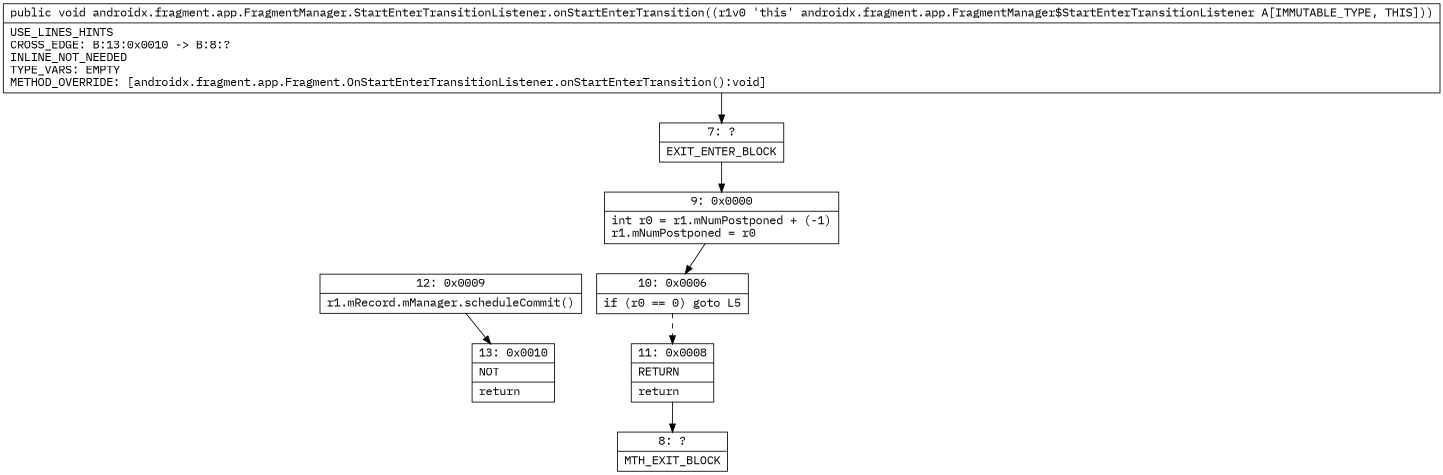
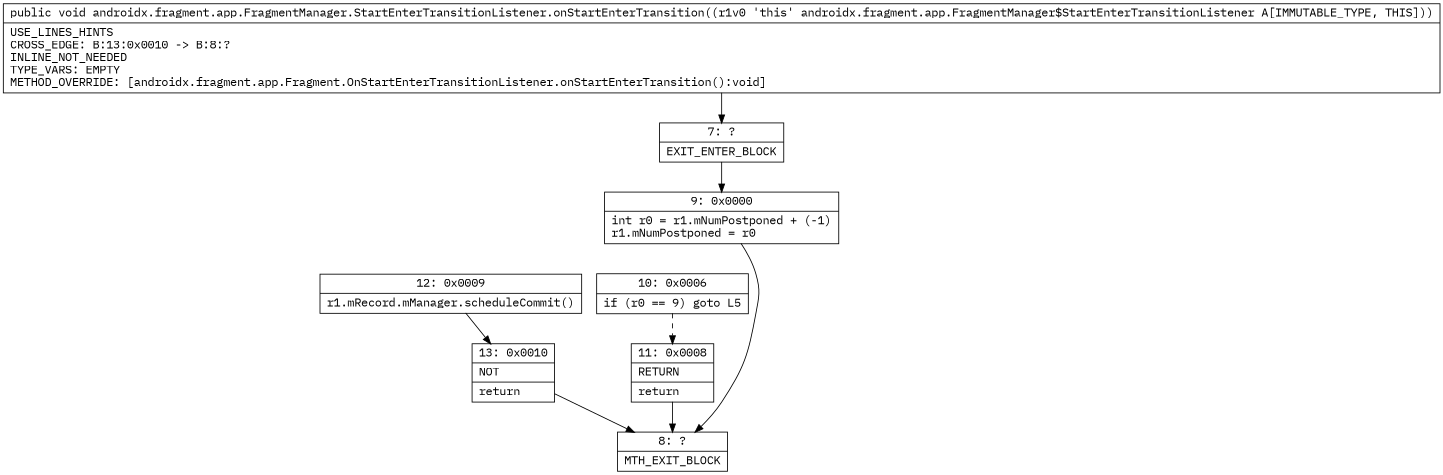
(698, 255) -> (751, 340)
(672, 303) -> (672, 303)
none -> (591, 411)
